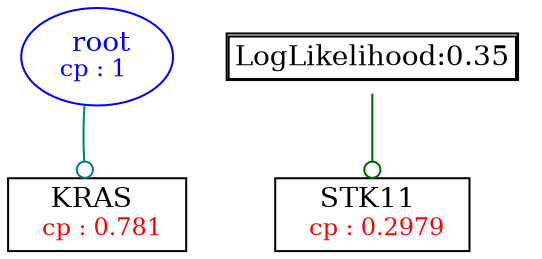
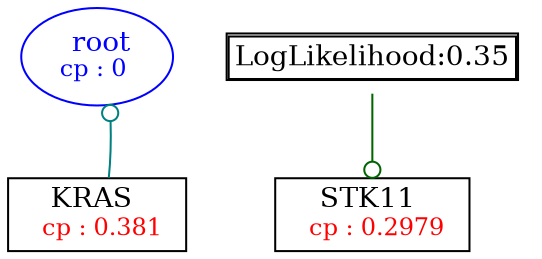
(97, 69) -> (97, 69)
(83, 133) -> (111, 150)
(102, 228) -> (102, 228)
